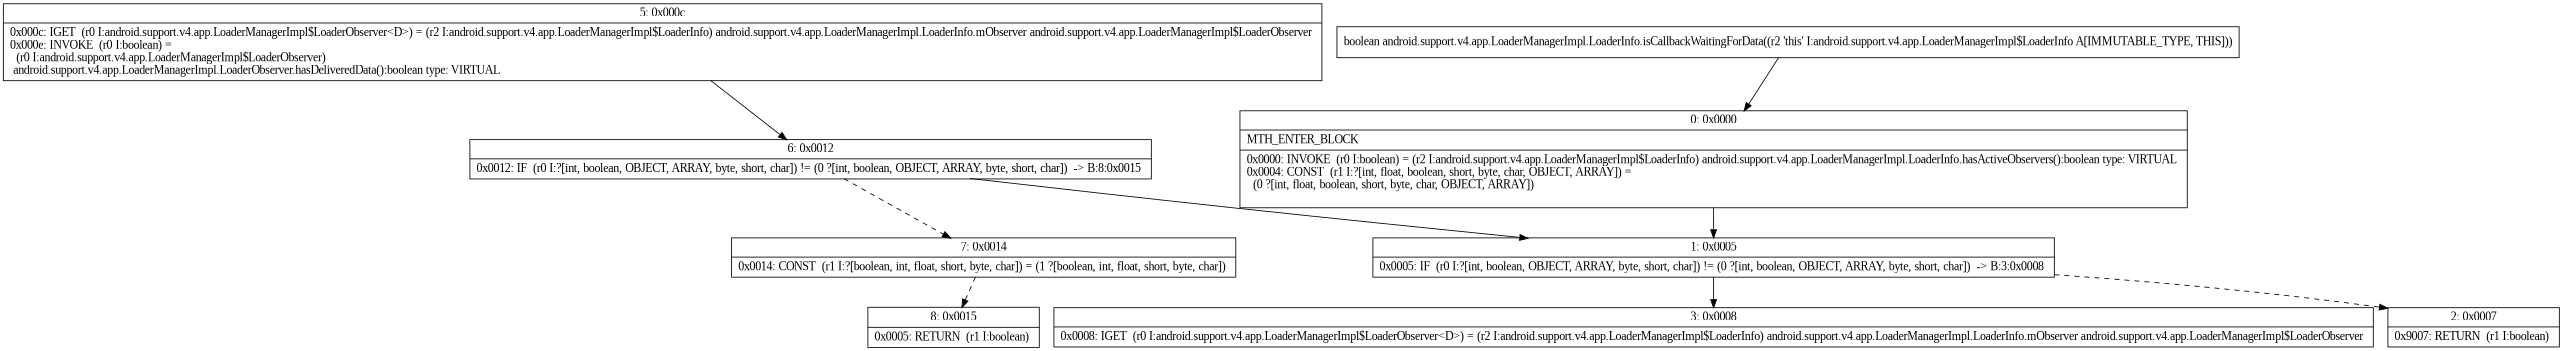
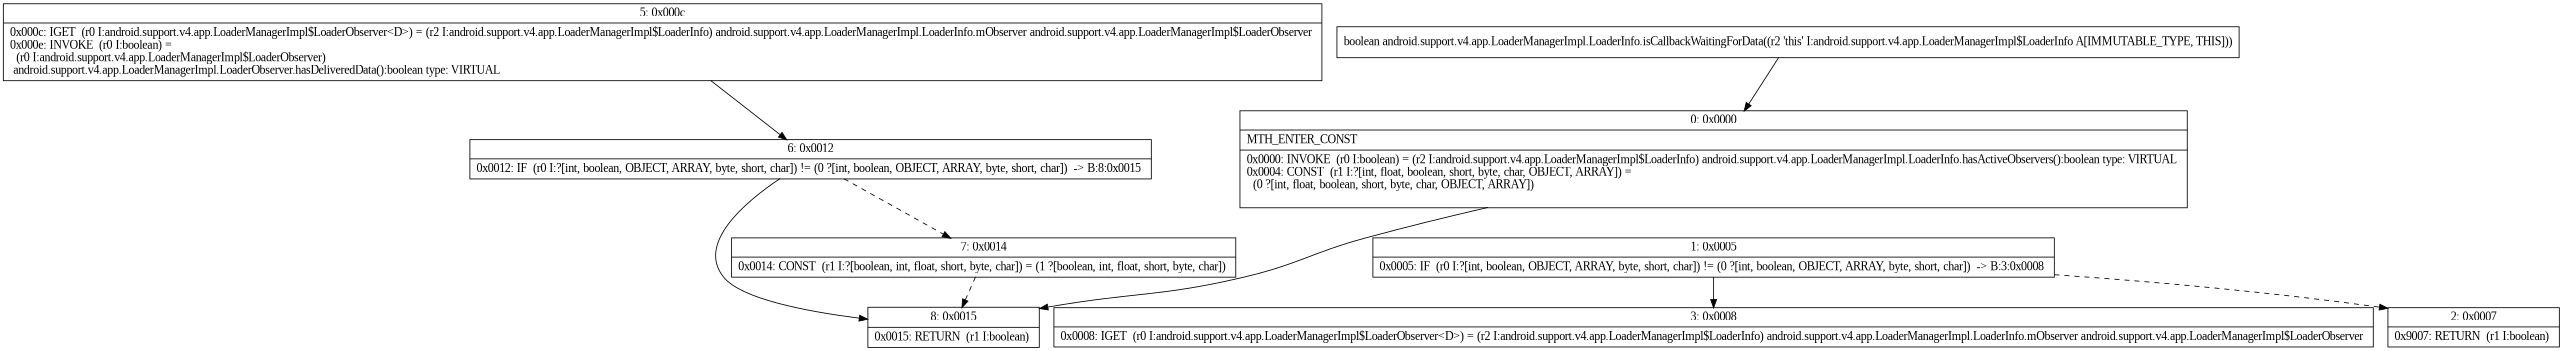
(1303, 140) -> (1302, 140)
(1245, 209) -> (730, 283)
(1714, 219) -> (1271, 270)
(954, 337) -> (954, 337)
